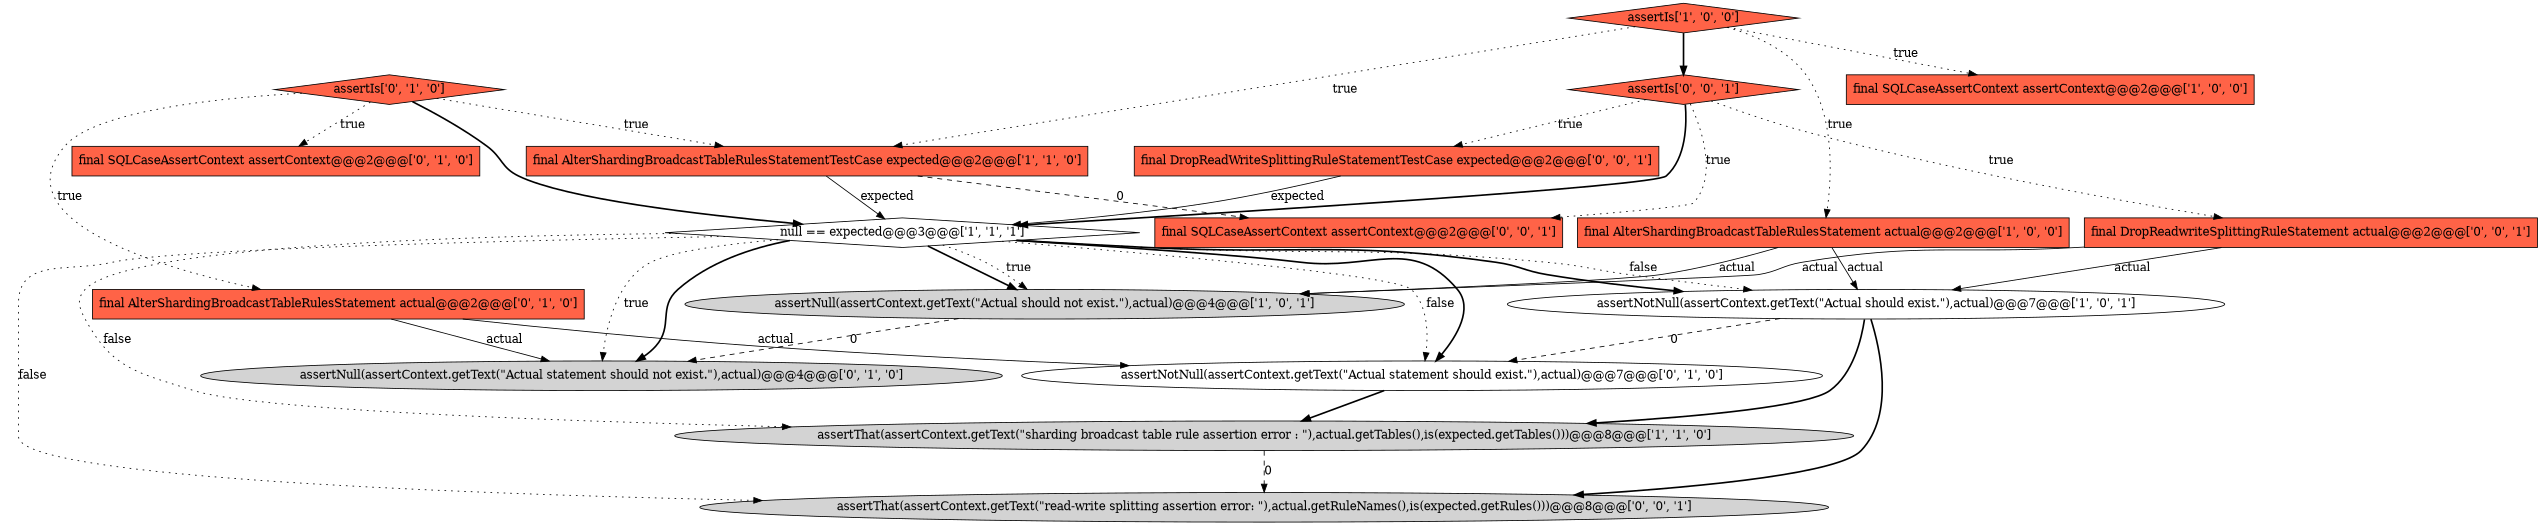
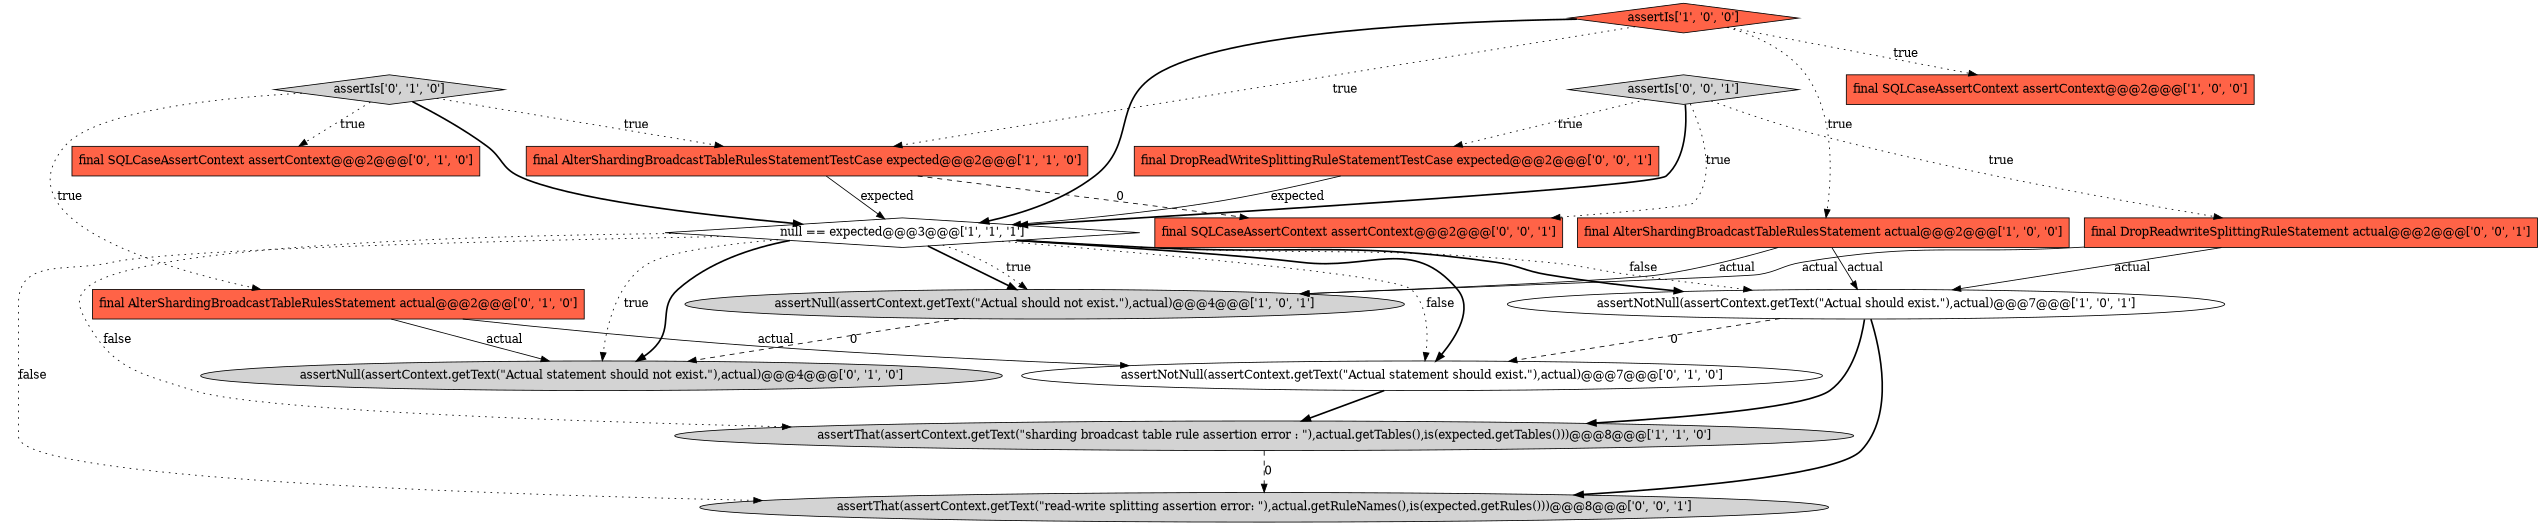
(1684, 50) -> (1246, 46)
(389, 90) -> (389, 90)
(1684, 90) -> (1684, 90)
